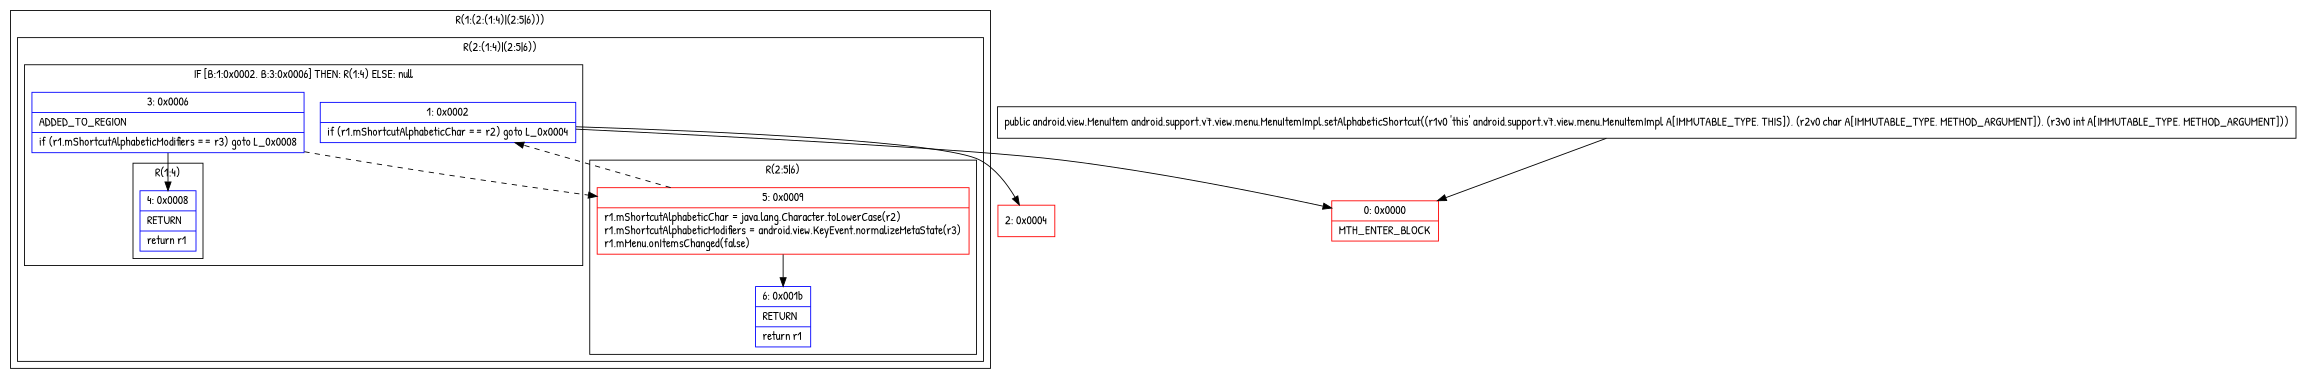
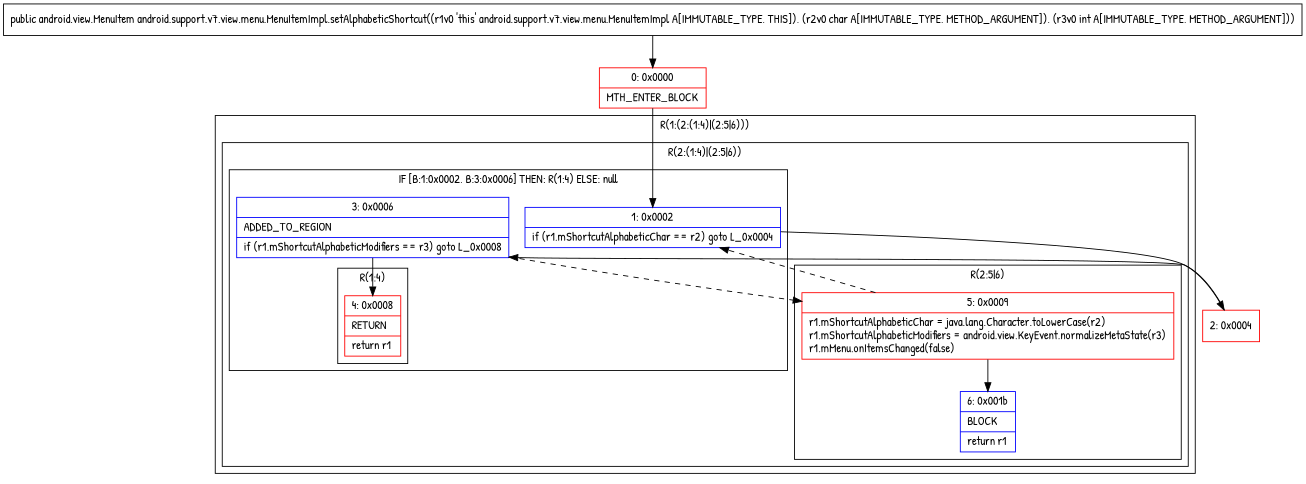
(1008, 155) -> (653, 153)
(168, 221) -> (373, 326)
none -> (882, 259)
(780, 316) -> (983, 421)
